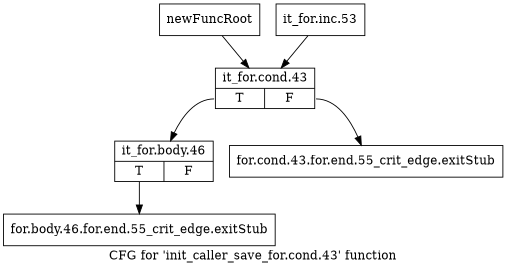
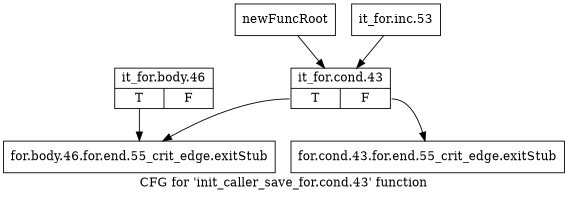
(190, 110) -> (228, 111)
